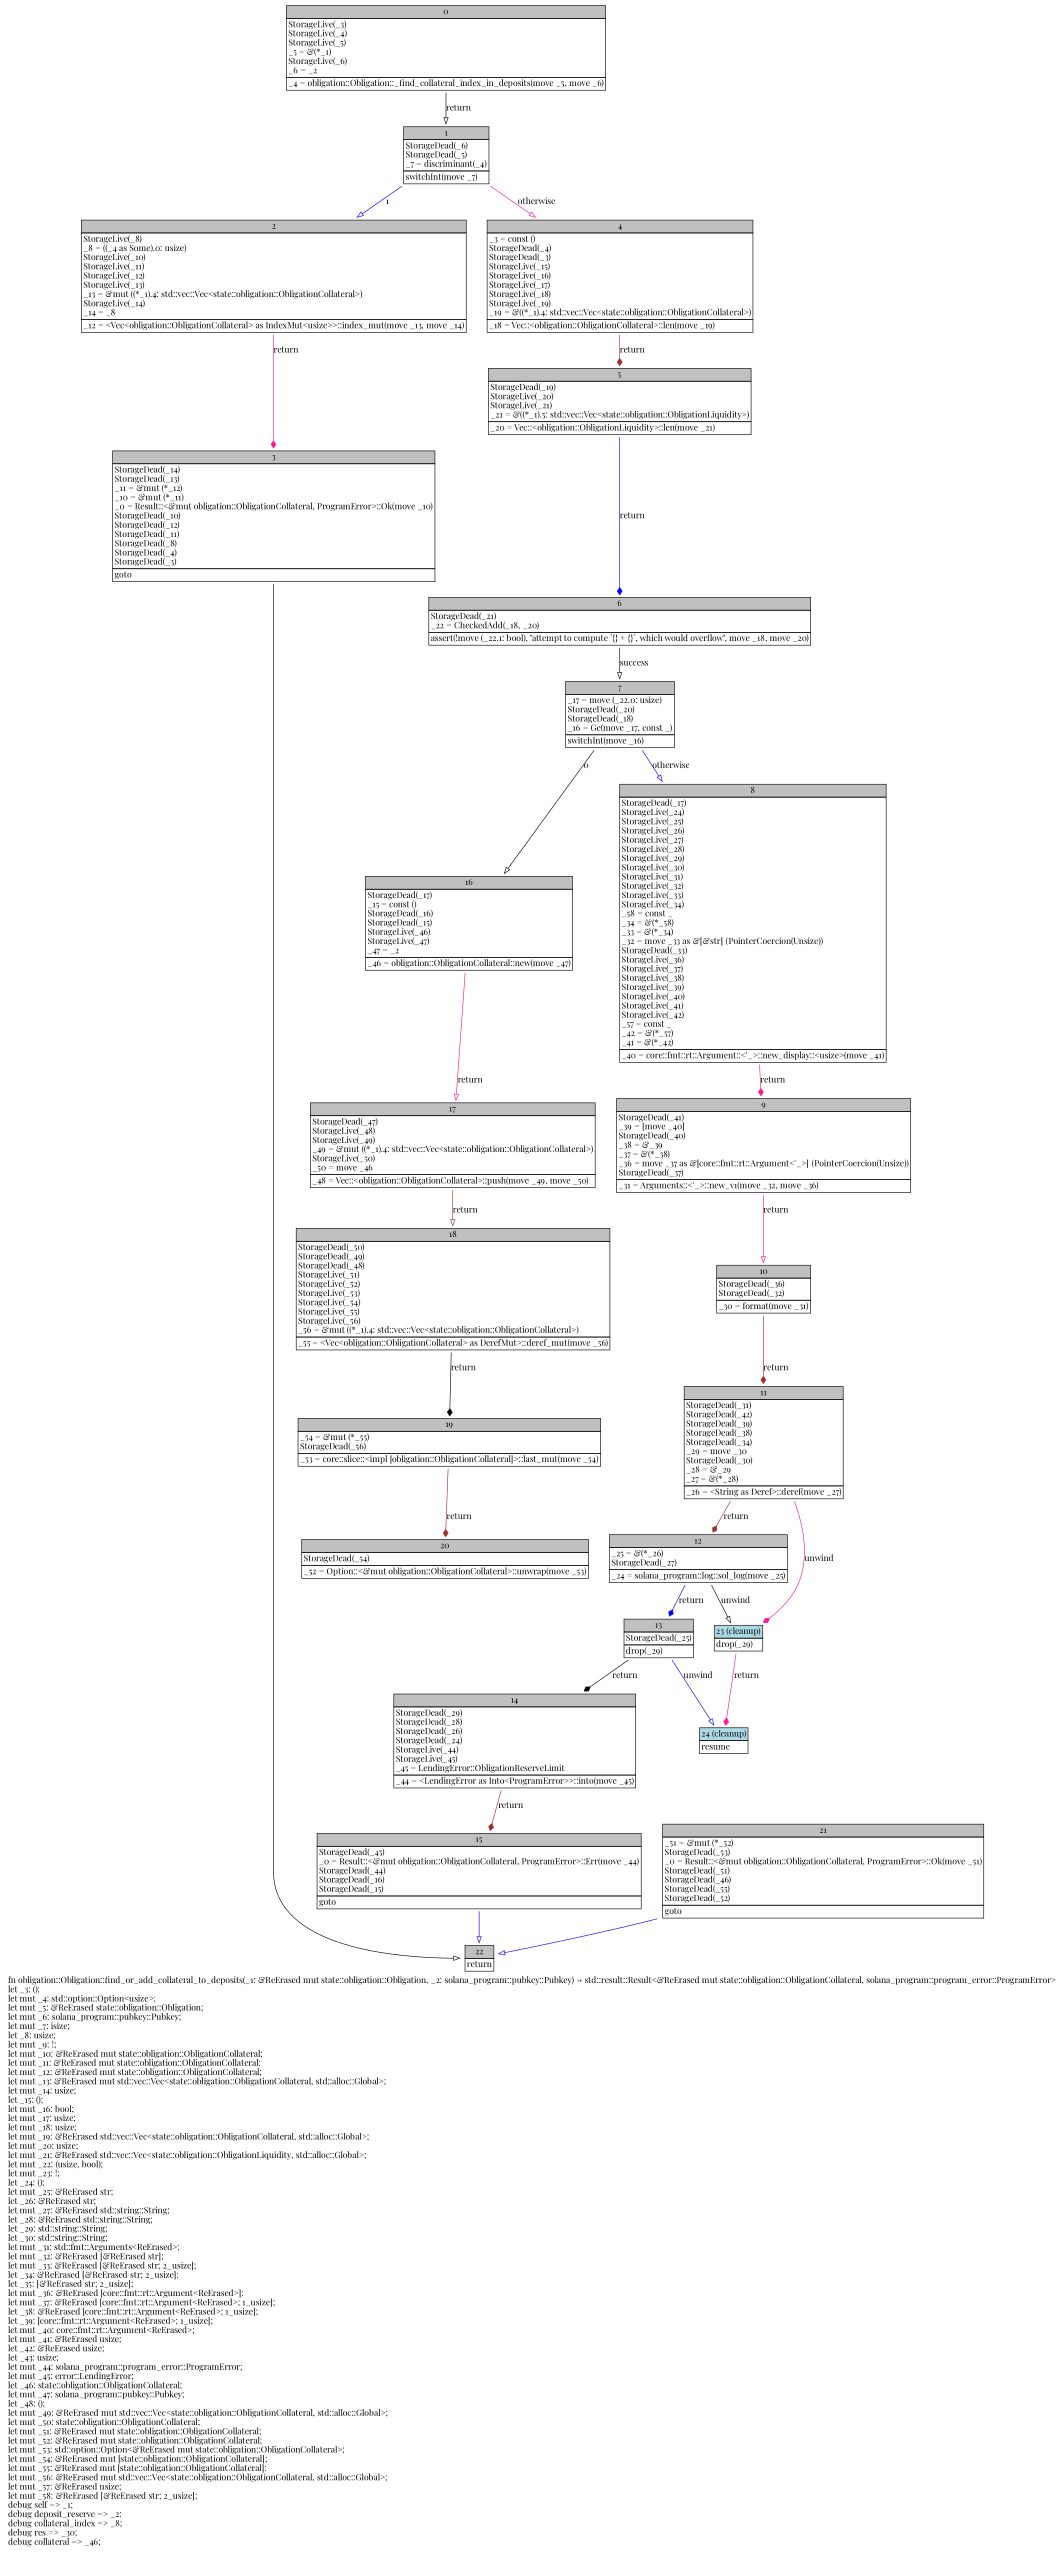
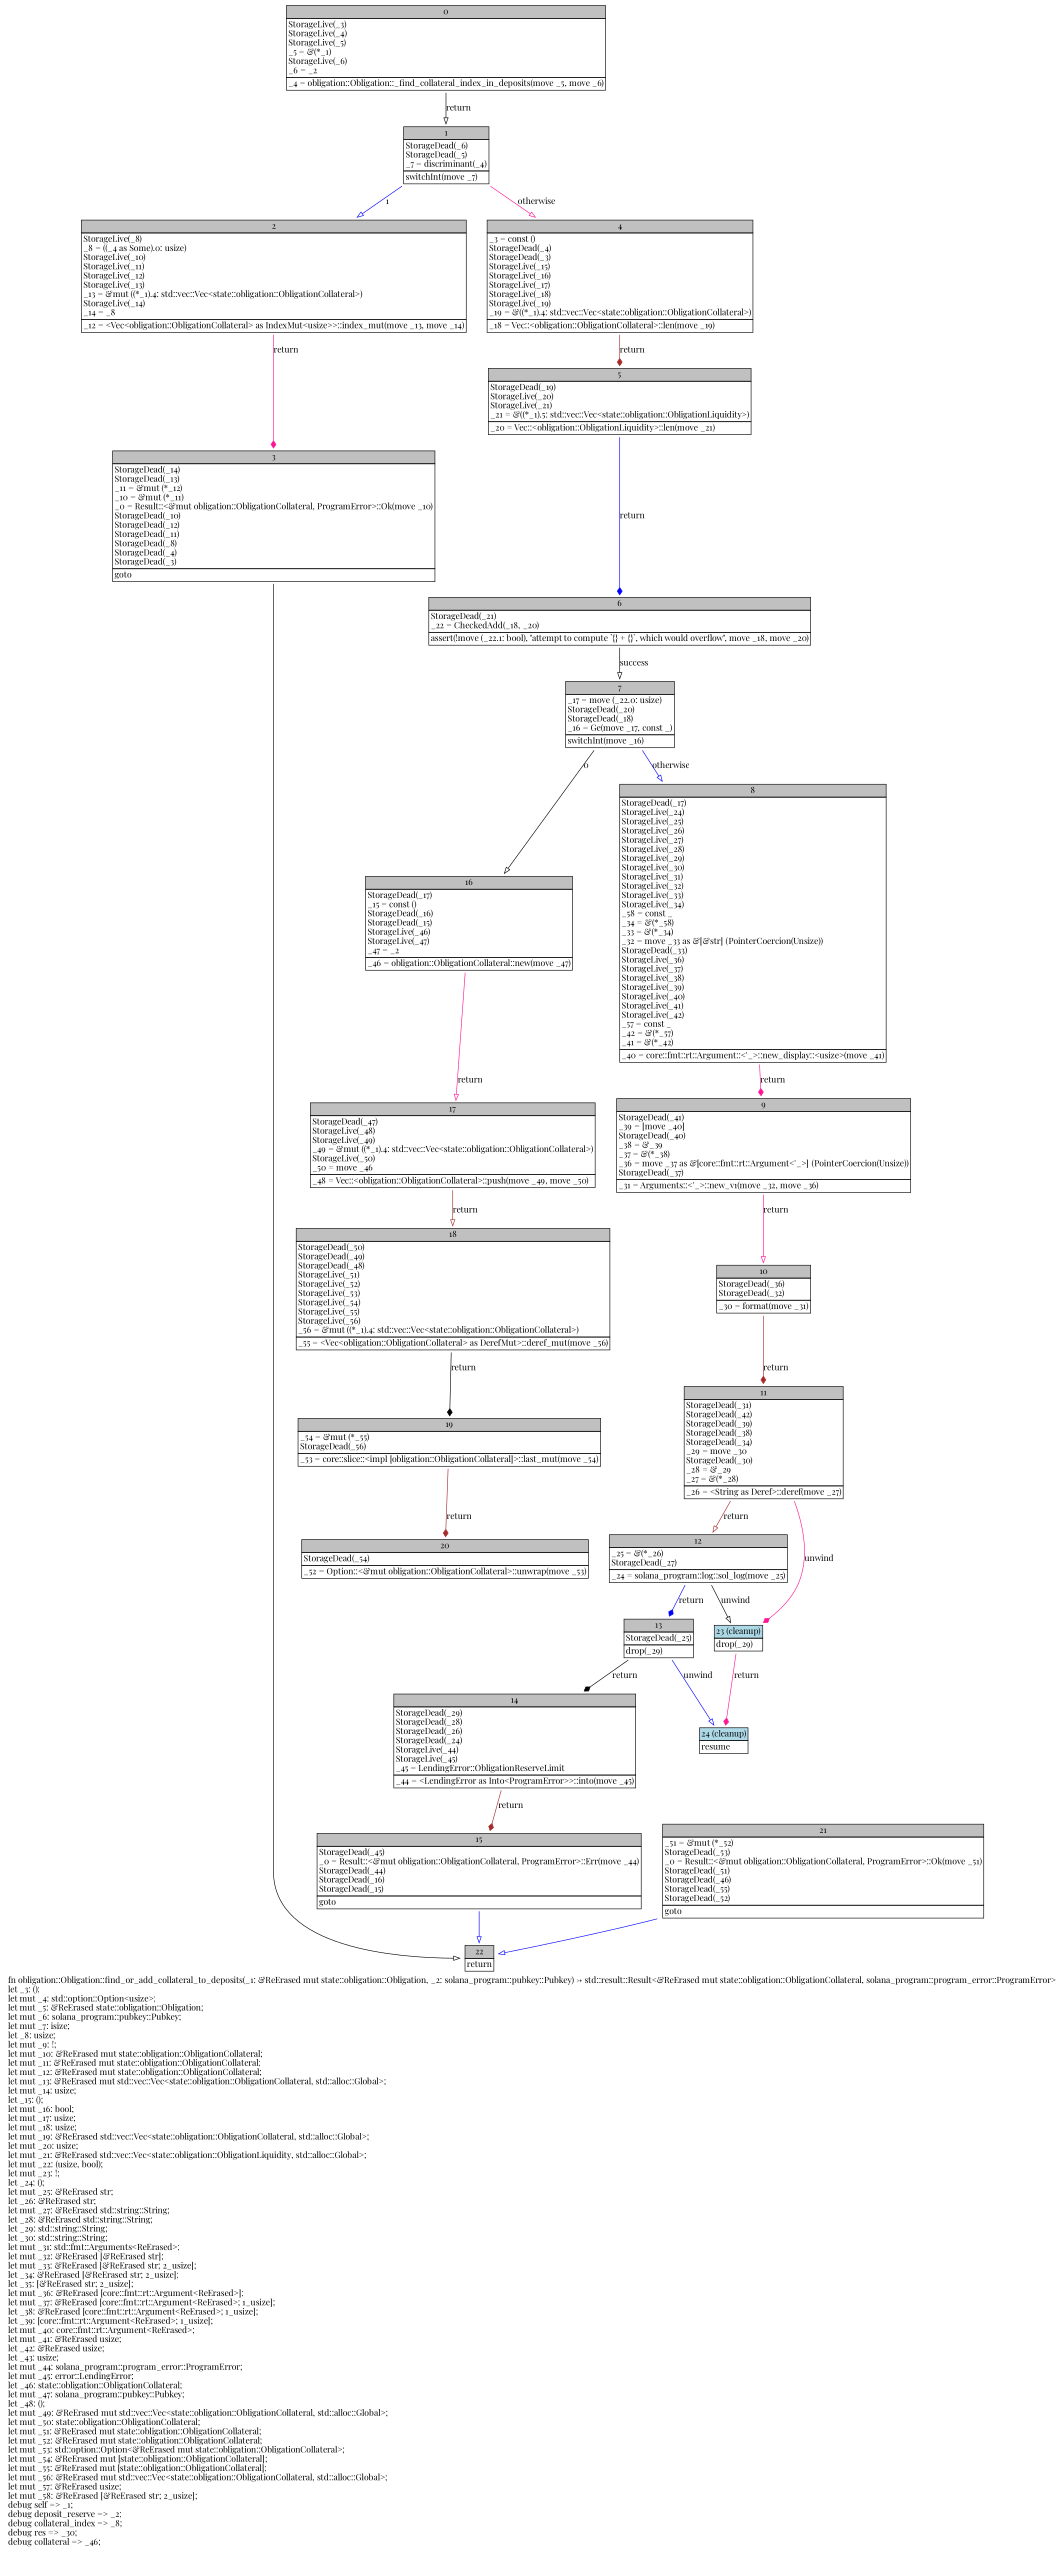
(724, 1513) -> (723, 1514)
